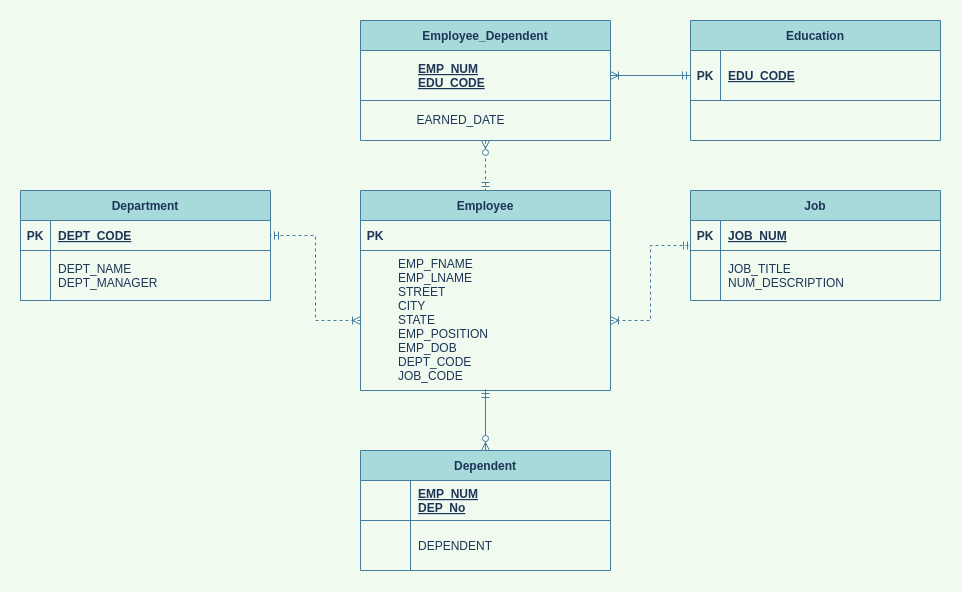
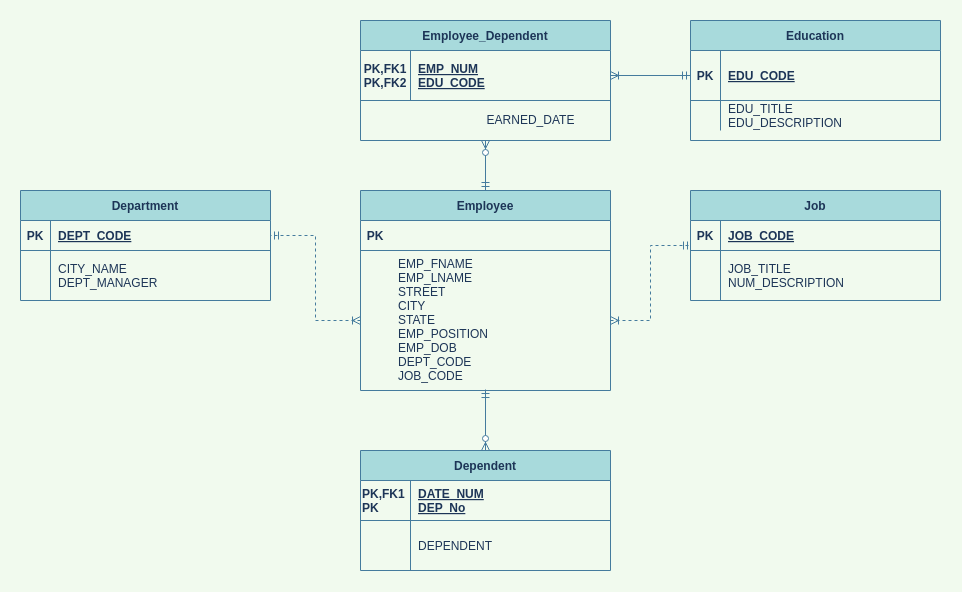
none -> (386, 76)
none -> (831, 116)
(461, 121) -> (531, 121)
(486, 165) -> (486, 165)
(752, 236) -> (755, 236)
(88, 269) -> (88, 269)
(442, 494) -> (445, 494)
none -> (386, 501)
